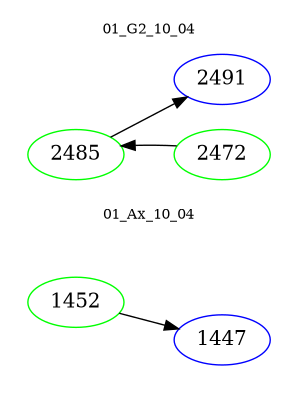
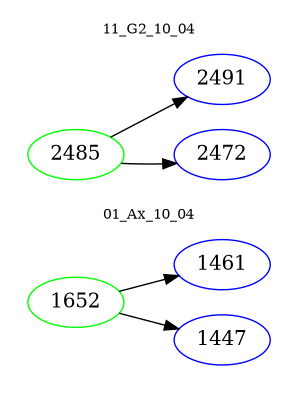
(149, 30) -> (149, 30)
(156, 145) -> (142, 164)
(222, 155) -> (222, 155)
none -> (222, 265)
(76, 302) -> (76, 302)
